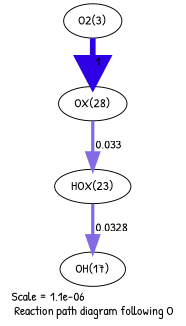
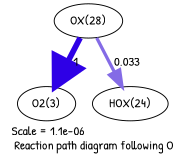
(93, 48) -> (74, 50)
(93, 186) -> (130, 104)
(93, 269) -> none
